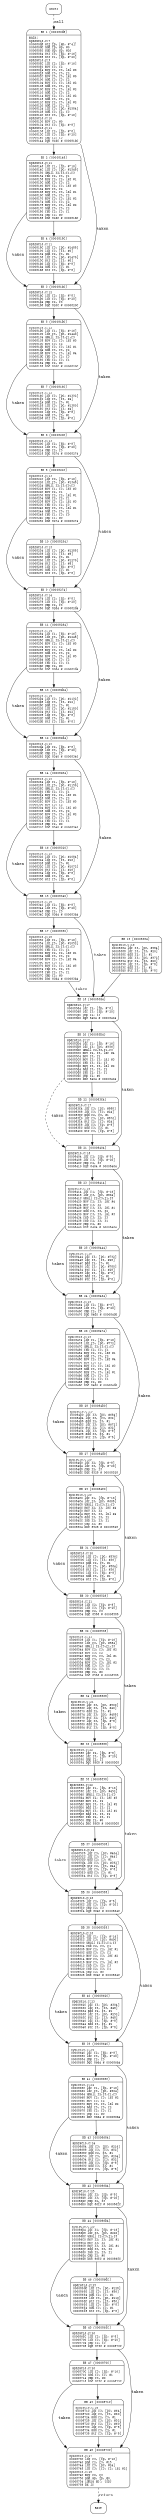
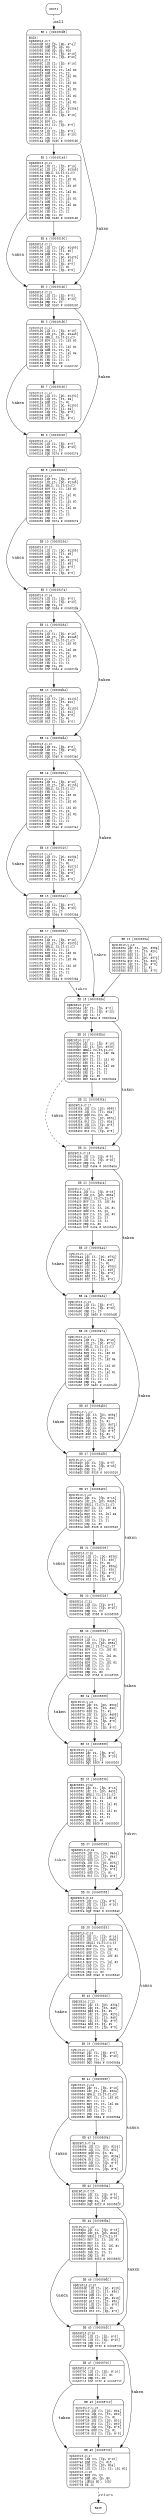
(54, 425) -> none
(99, 520) -> none
(7, 702) -> none
